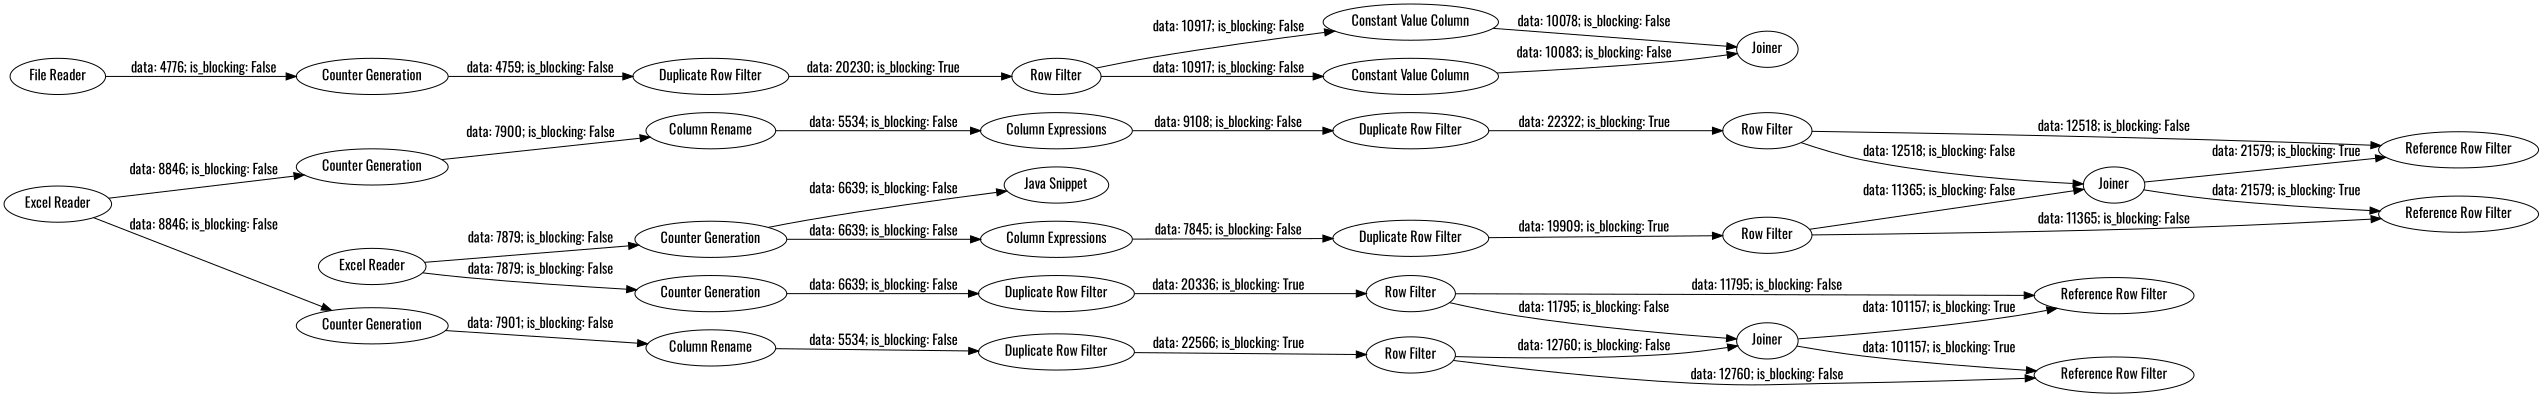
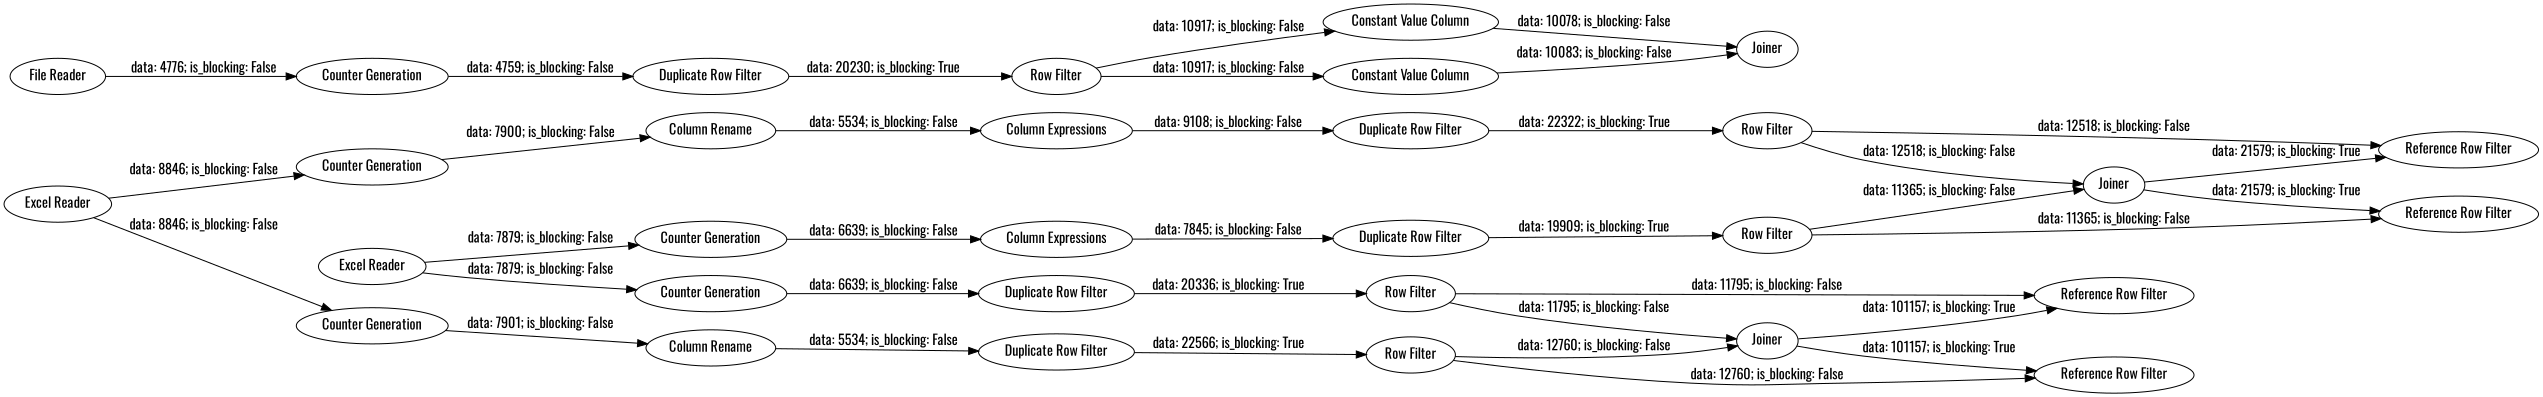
(1056, 185) -> none
